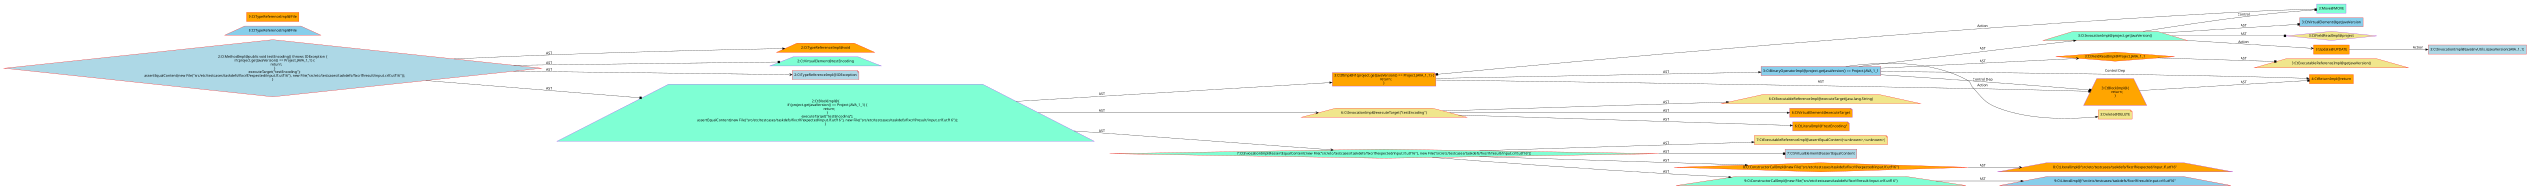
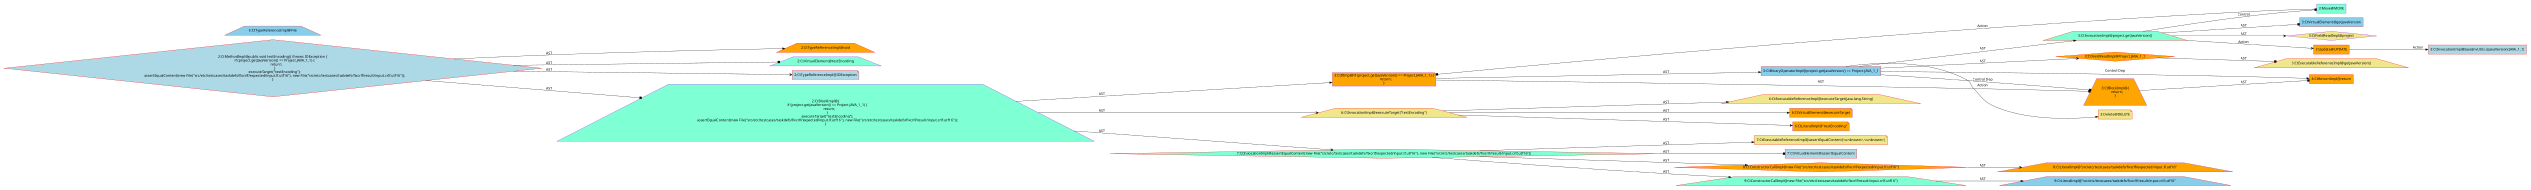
(273, 17) -> none
(2228, 36) -> (2228, 36)
